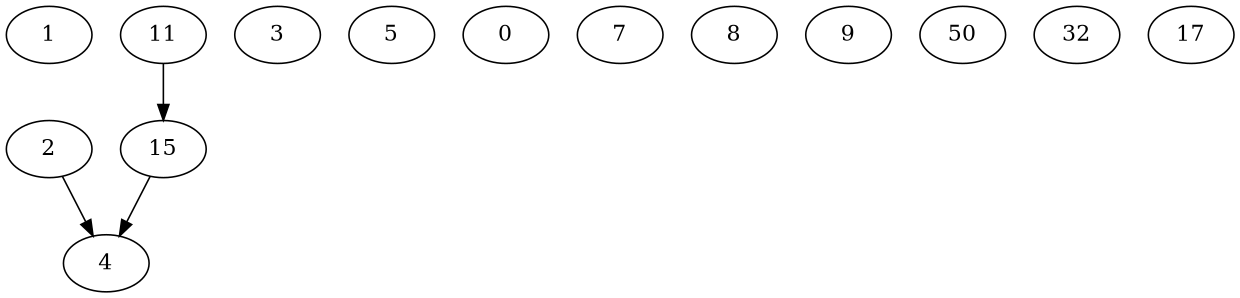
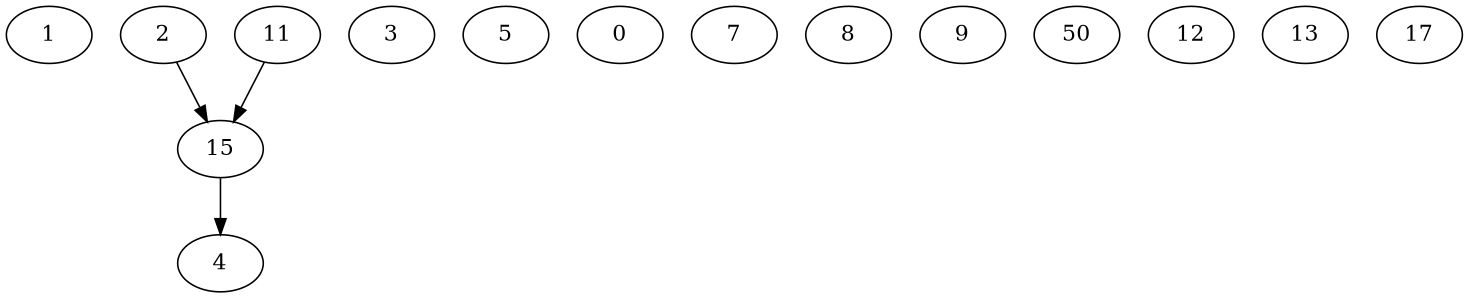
(1077, 35) -> (1191, 35)
none -> (1305, 35)
(74, 199) -> (188, 85)
